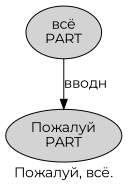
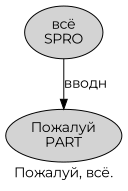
(64, 32) -> (64, 32)
